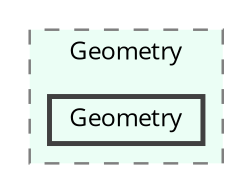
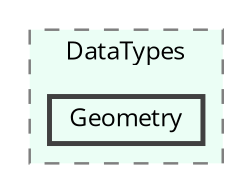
(126, 53) -> (126, 53)
